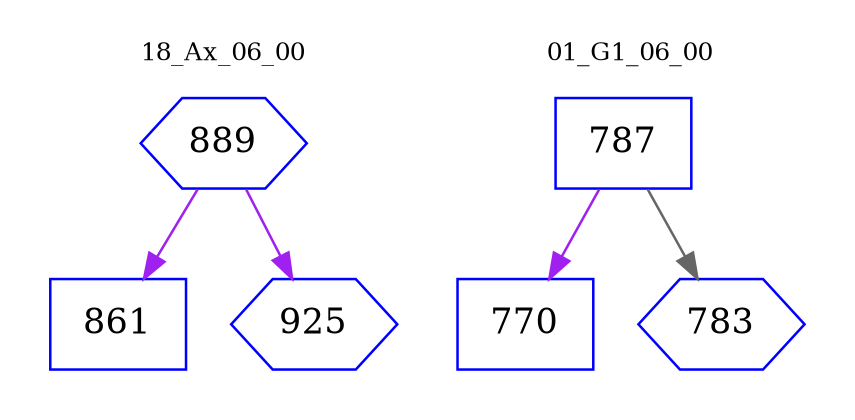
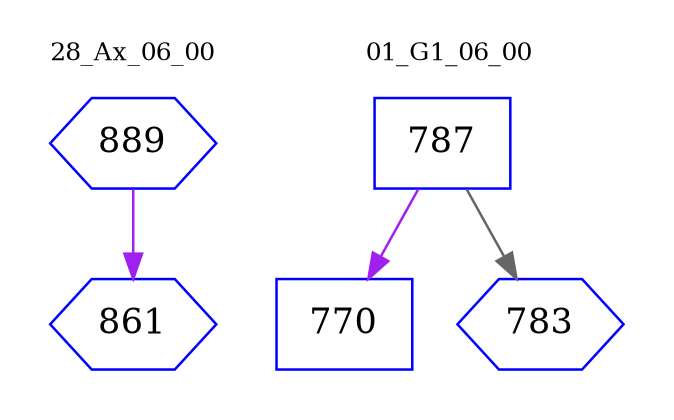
(224, 54) -> (133, 54)
(118, 324) -> (133, 324)
(314, 324) -> none
